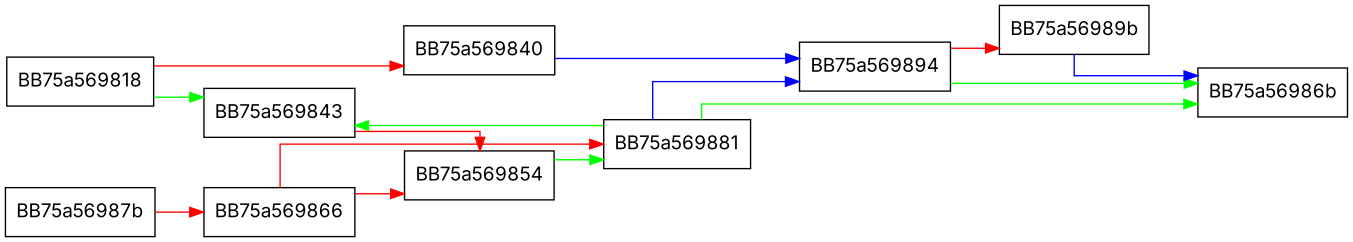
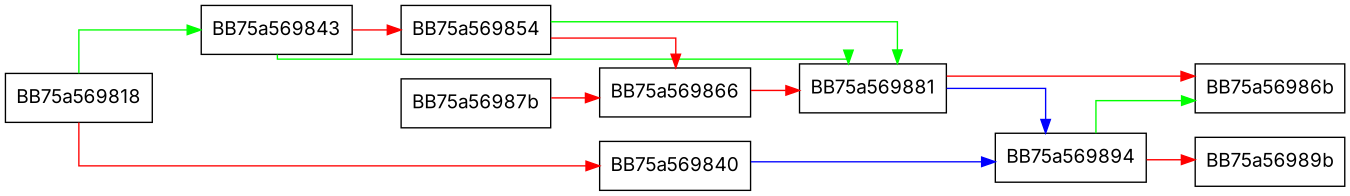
(1118, 76) -> none
(935, 104) -> (1064, 76)
(486, 126) -> (561, 59)
(373, 194) -> (621, 38)
